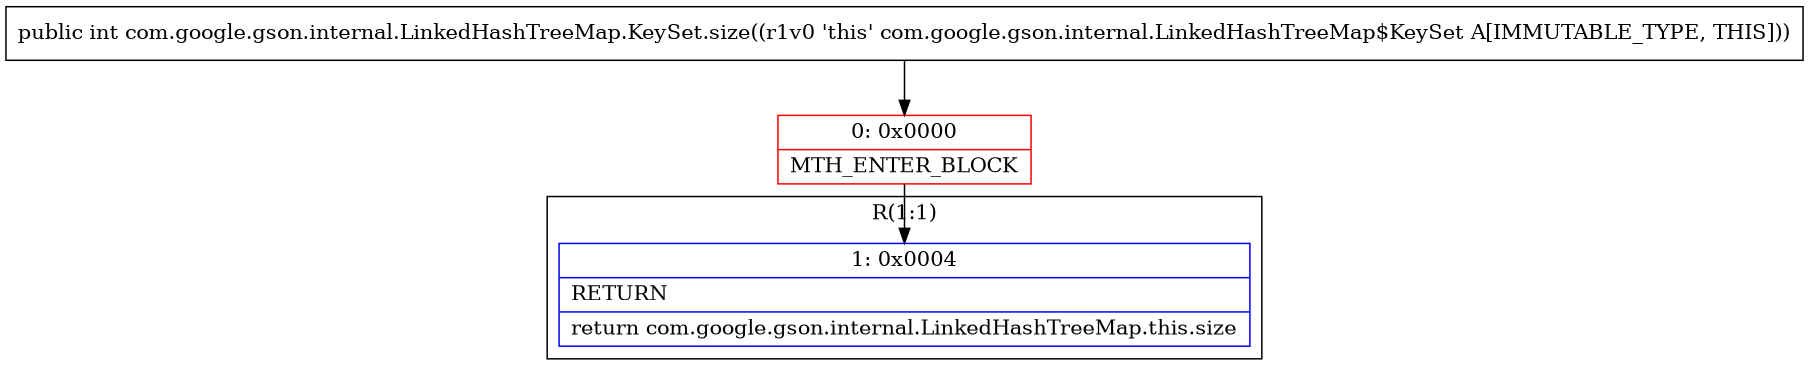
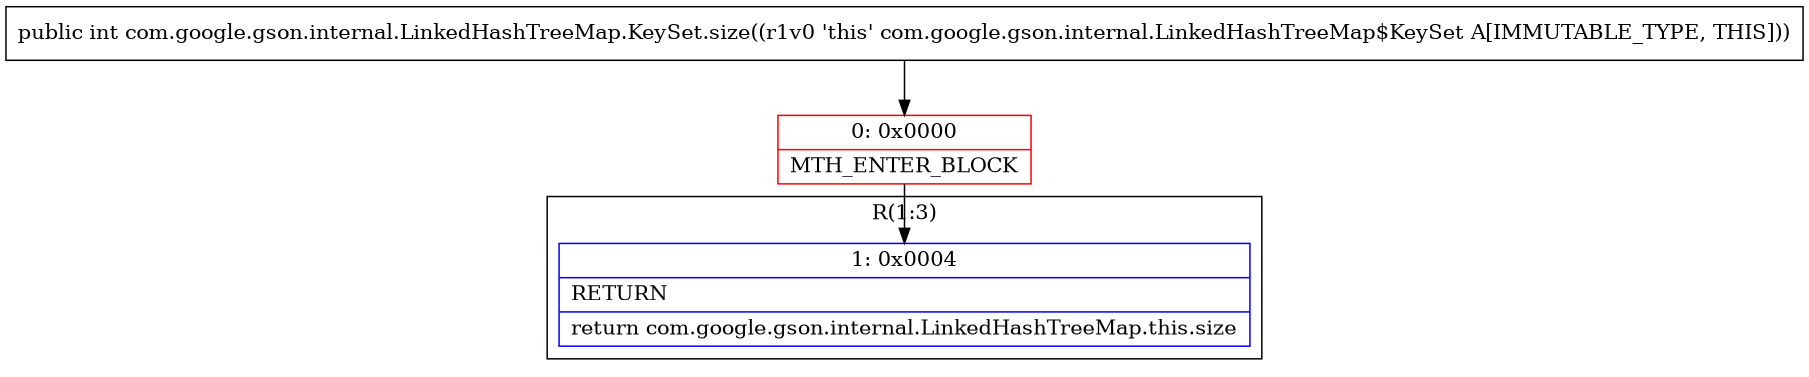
(904, 214) -> (904, 214)
